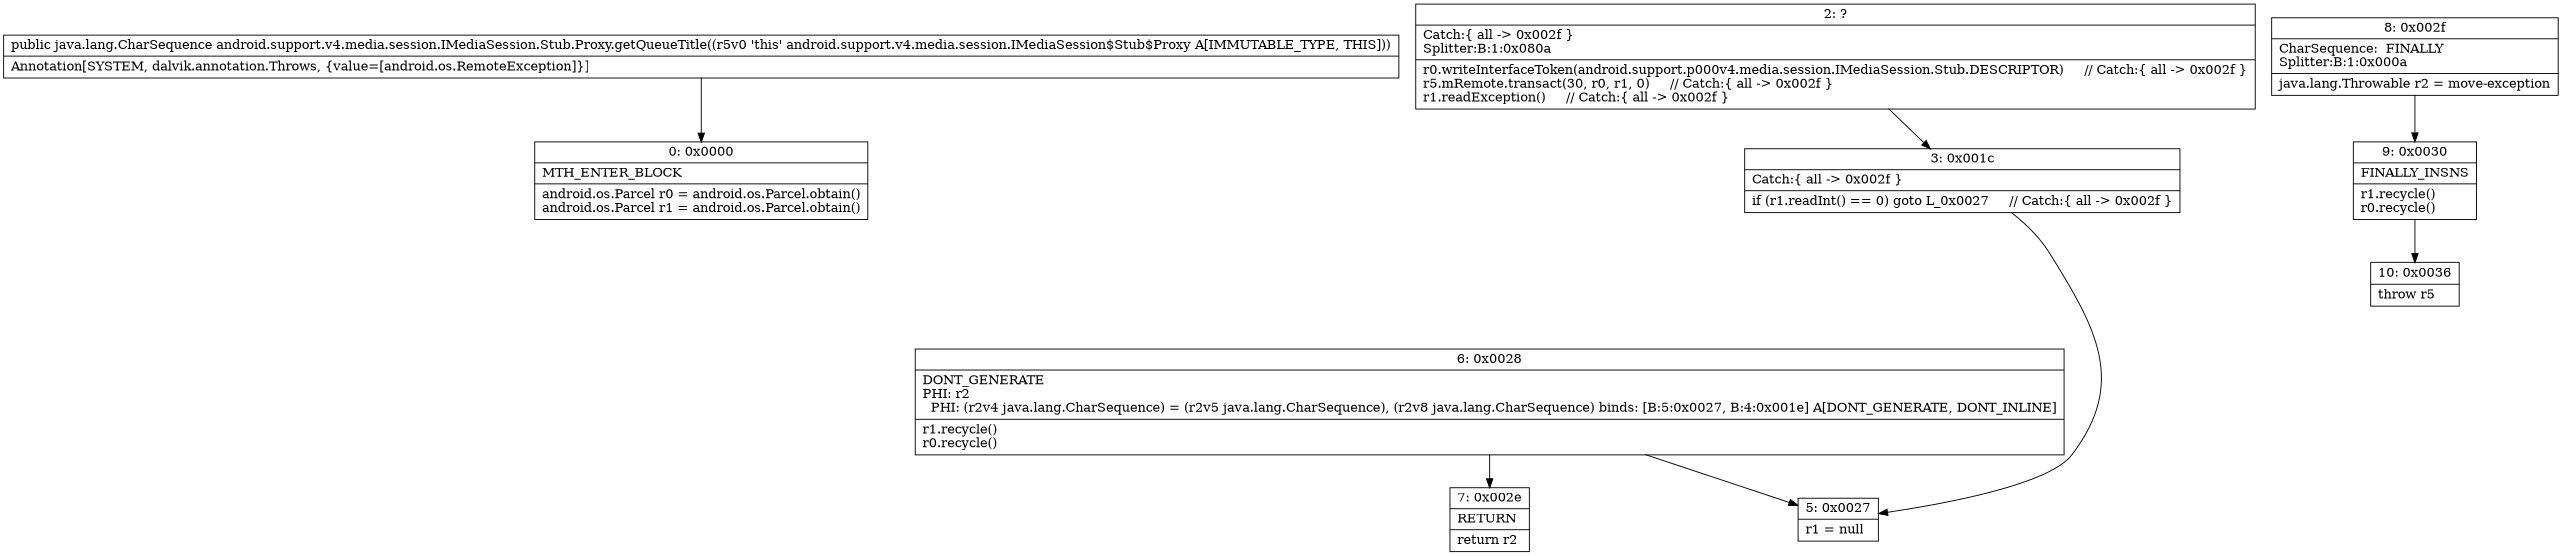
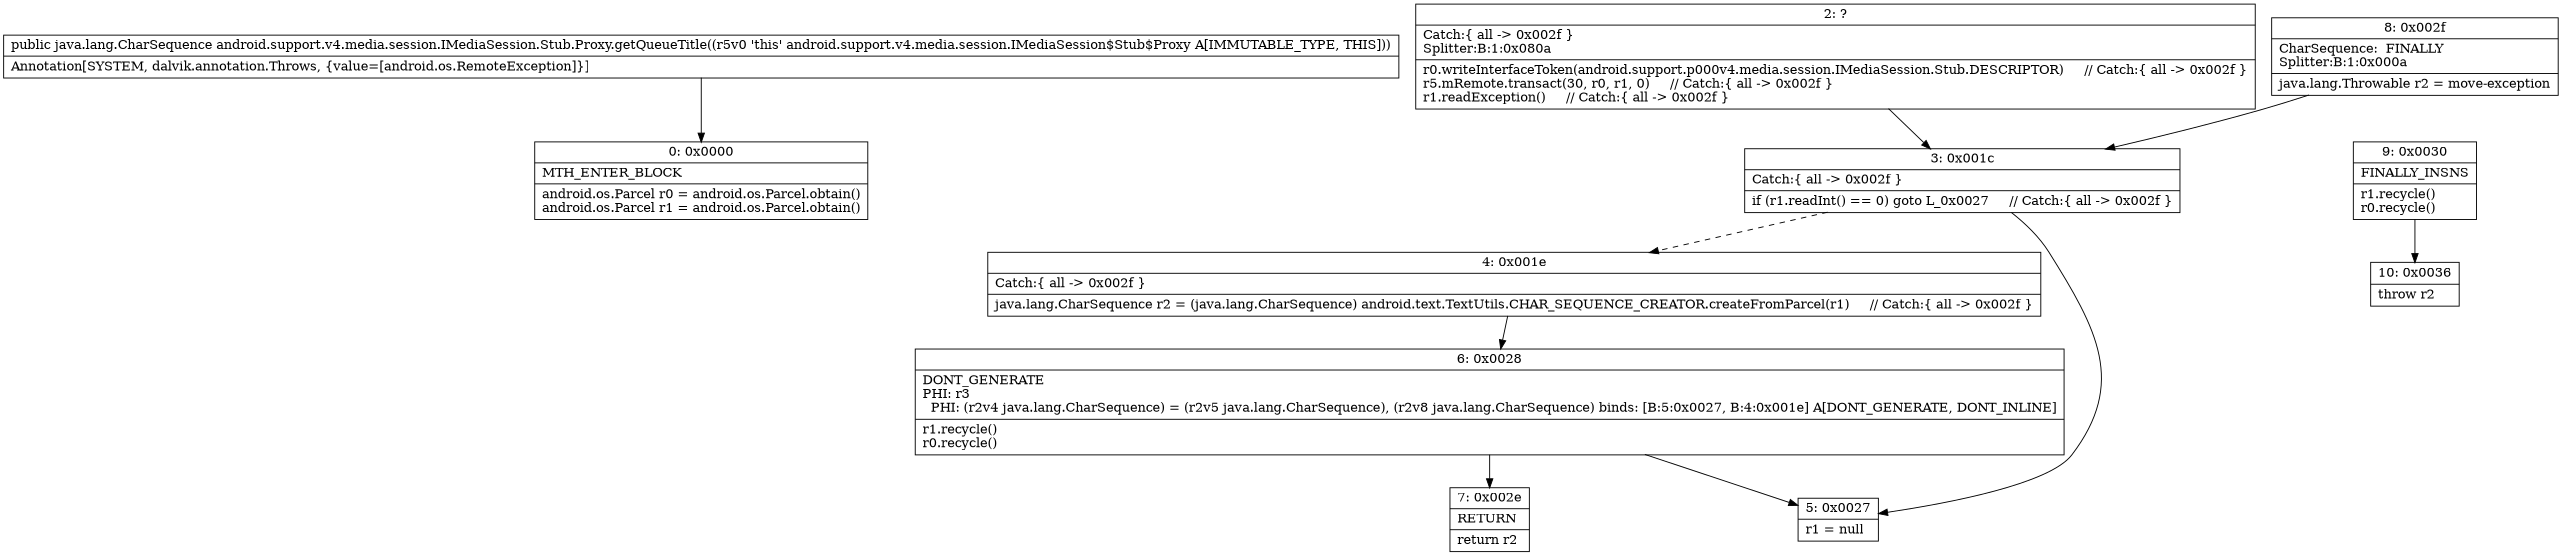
(2415, 114) -> (2212, 123)
none -> (1514, 284)
(2407, 295) -> (2407, 295)
(949, 394) -> (949, 394)
